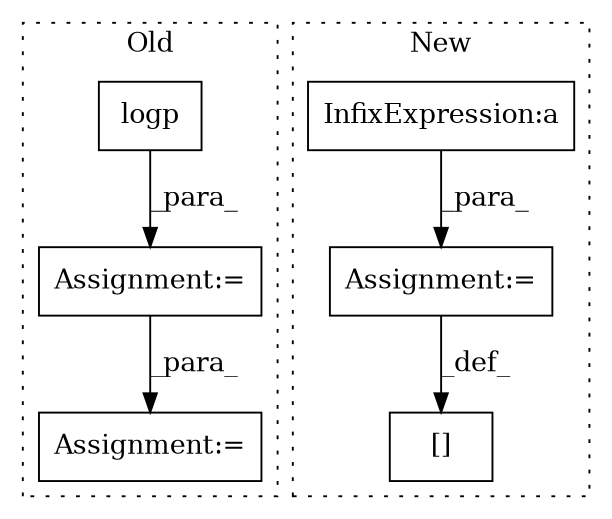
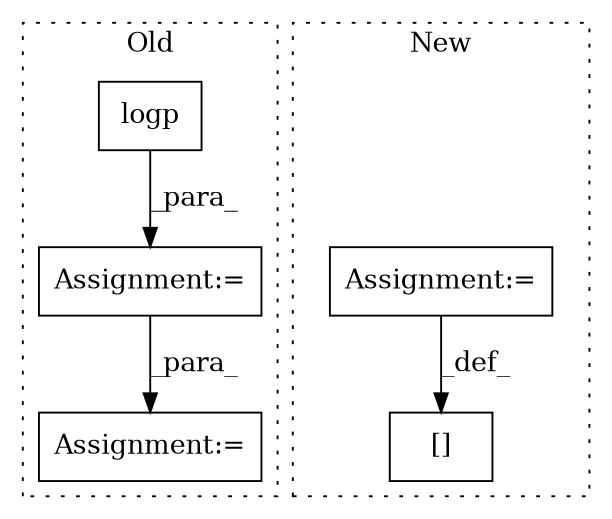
(441, 116) -> none
